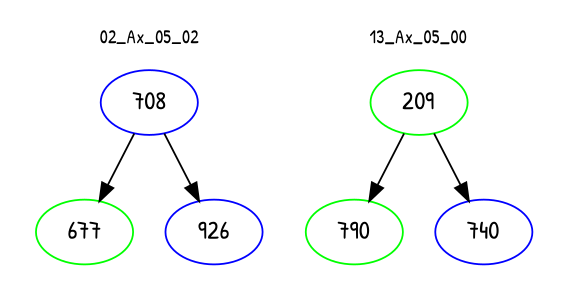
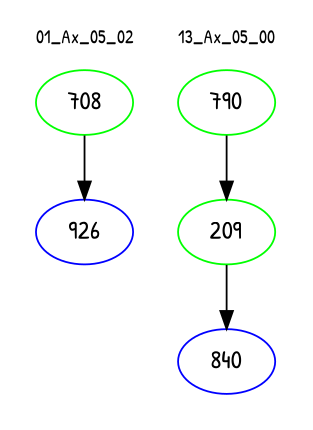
(149, 39) -> (85, 39)
(149, 103) -> (85, 103)
(391, 159) -> (227, 158)
(85, 232) -> none
(484, 232) -> (227, 362)
